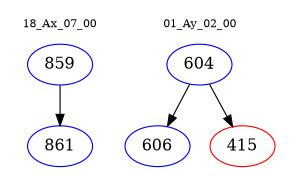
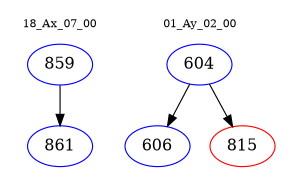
(243, 146) -> (243, 146)
